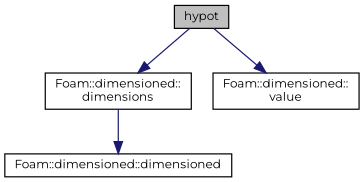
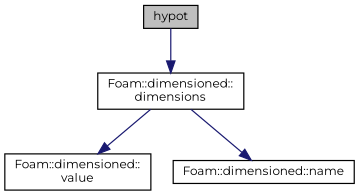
(235, 47) -> (129, 128)
(118, 165) -> (264, 172)
